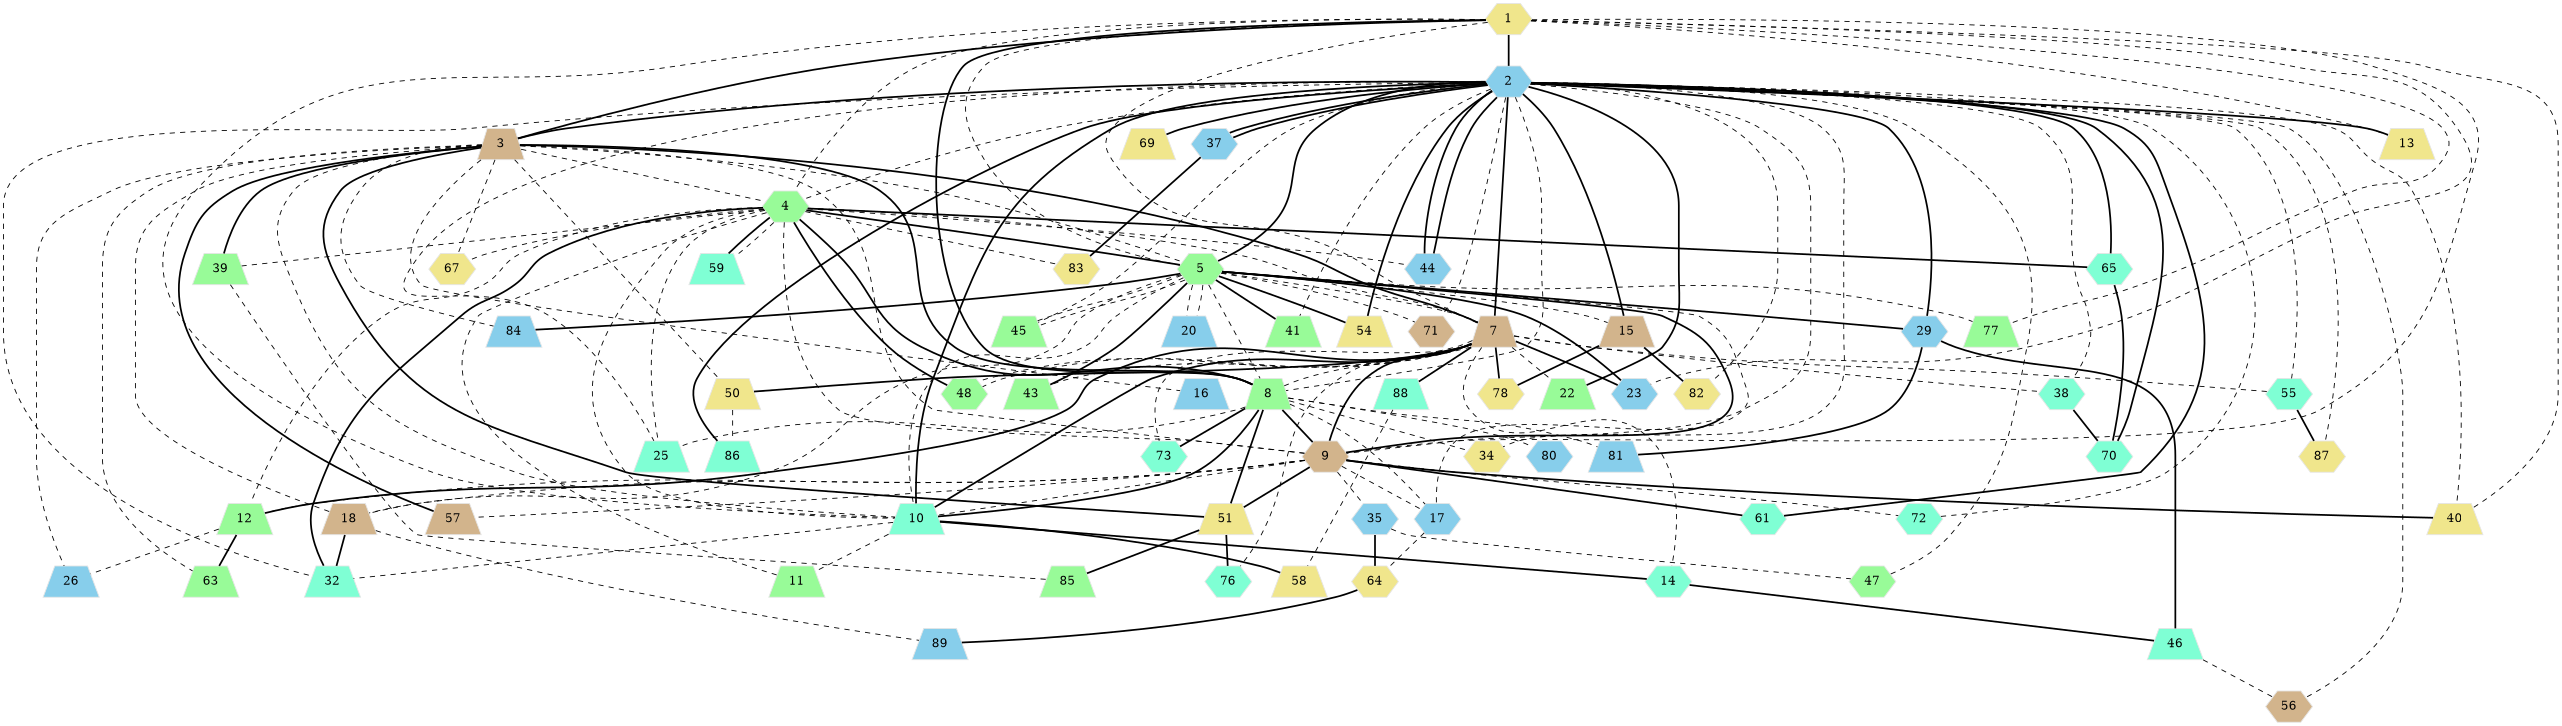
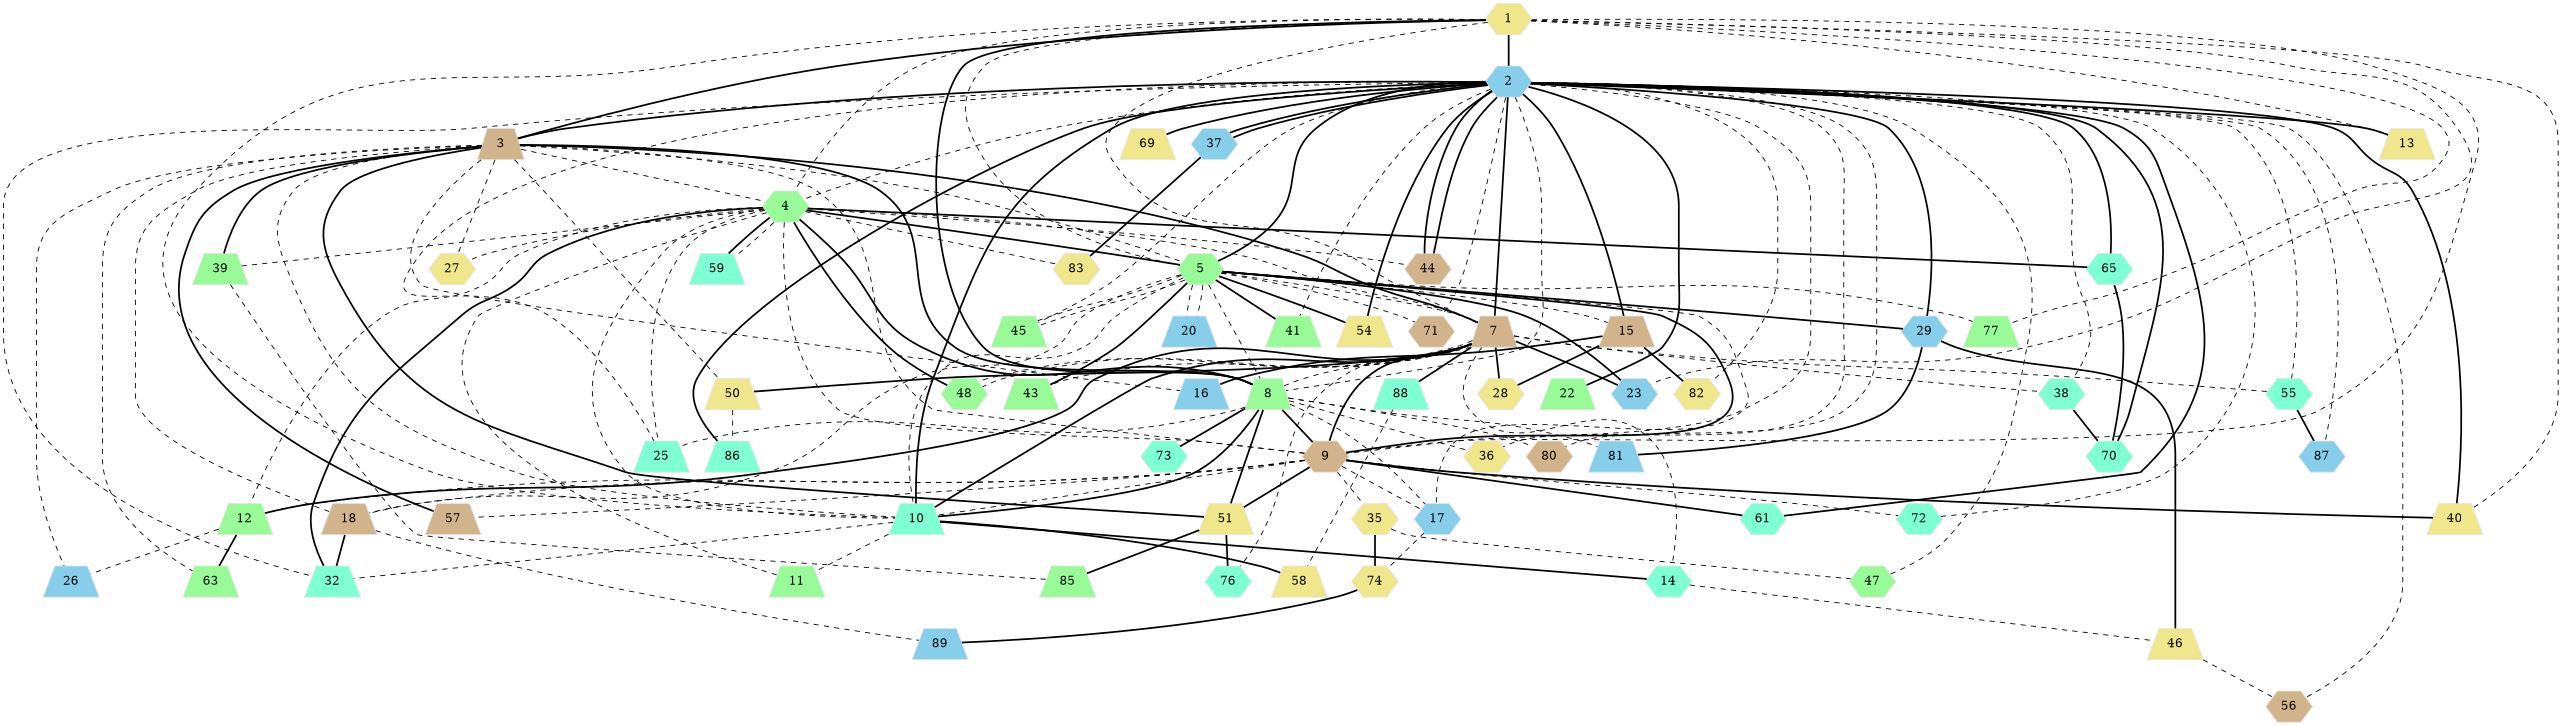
(2083, 102) -> (2083, 102)
none -> (1877, 252)
(452, 269) -> (452, 269)
(1428, 269) -> (1428, 269)
(514, 332) -> none
none -> (1488, 351)
(1321, 352) -> none
(1532, 363) -> none
(1501, 394) -> (1501, 394)
(1487, 457) -> (1487, 457)
(1549, 457) -> (1549, 457)
(2322, 457) -> (2322, 457)
(1375, 519) -> (1375, 519)
(1375, 582) -> (1375, 582)
(1922, 613) -> (1922, 613)
(2175, 644) -> (2175, 644)
